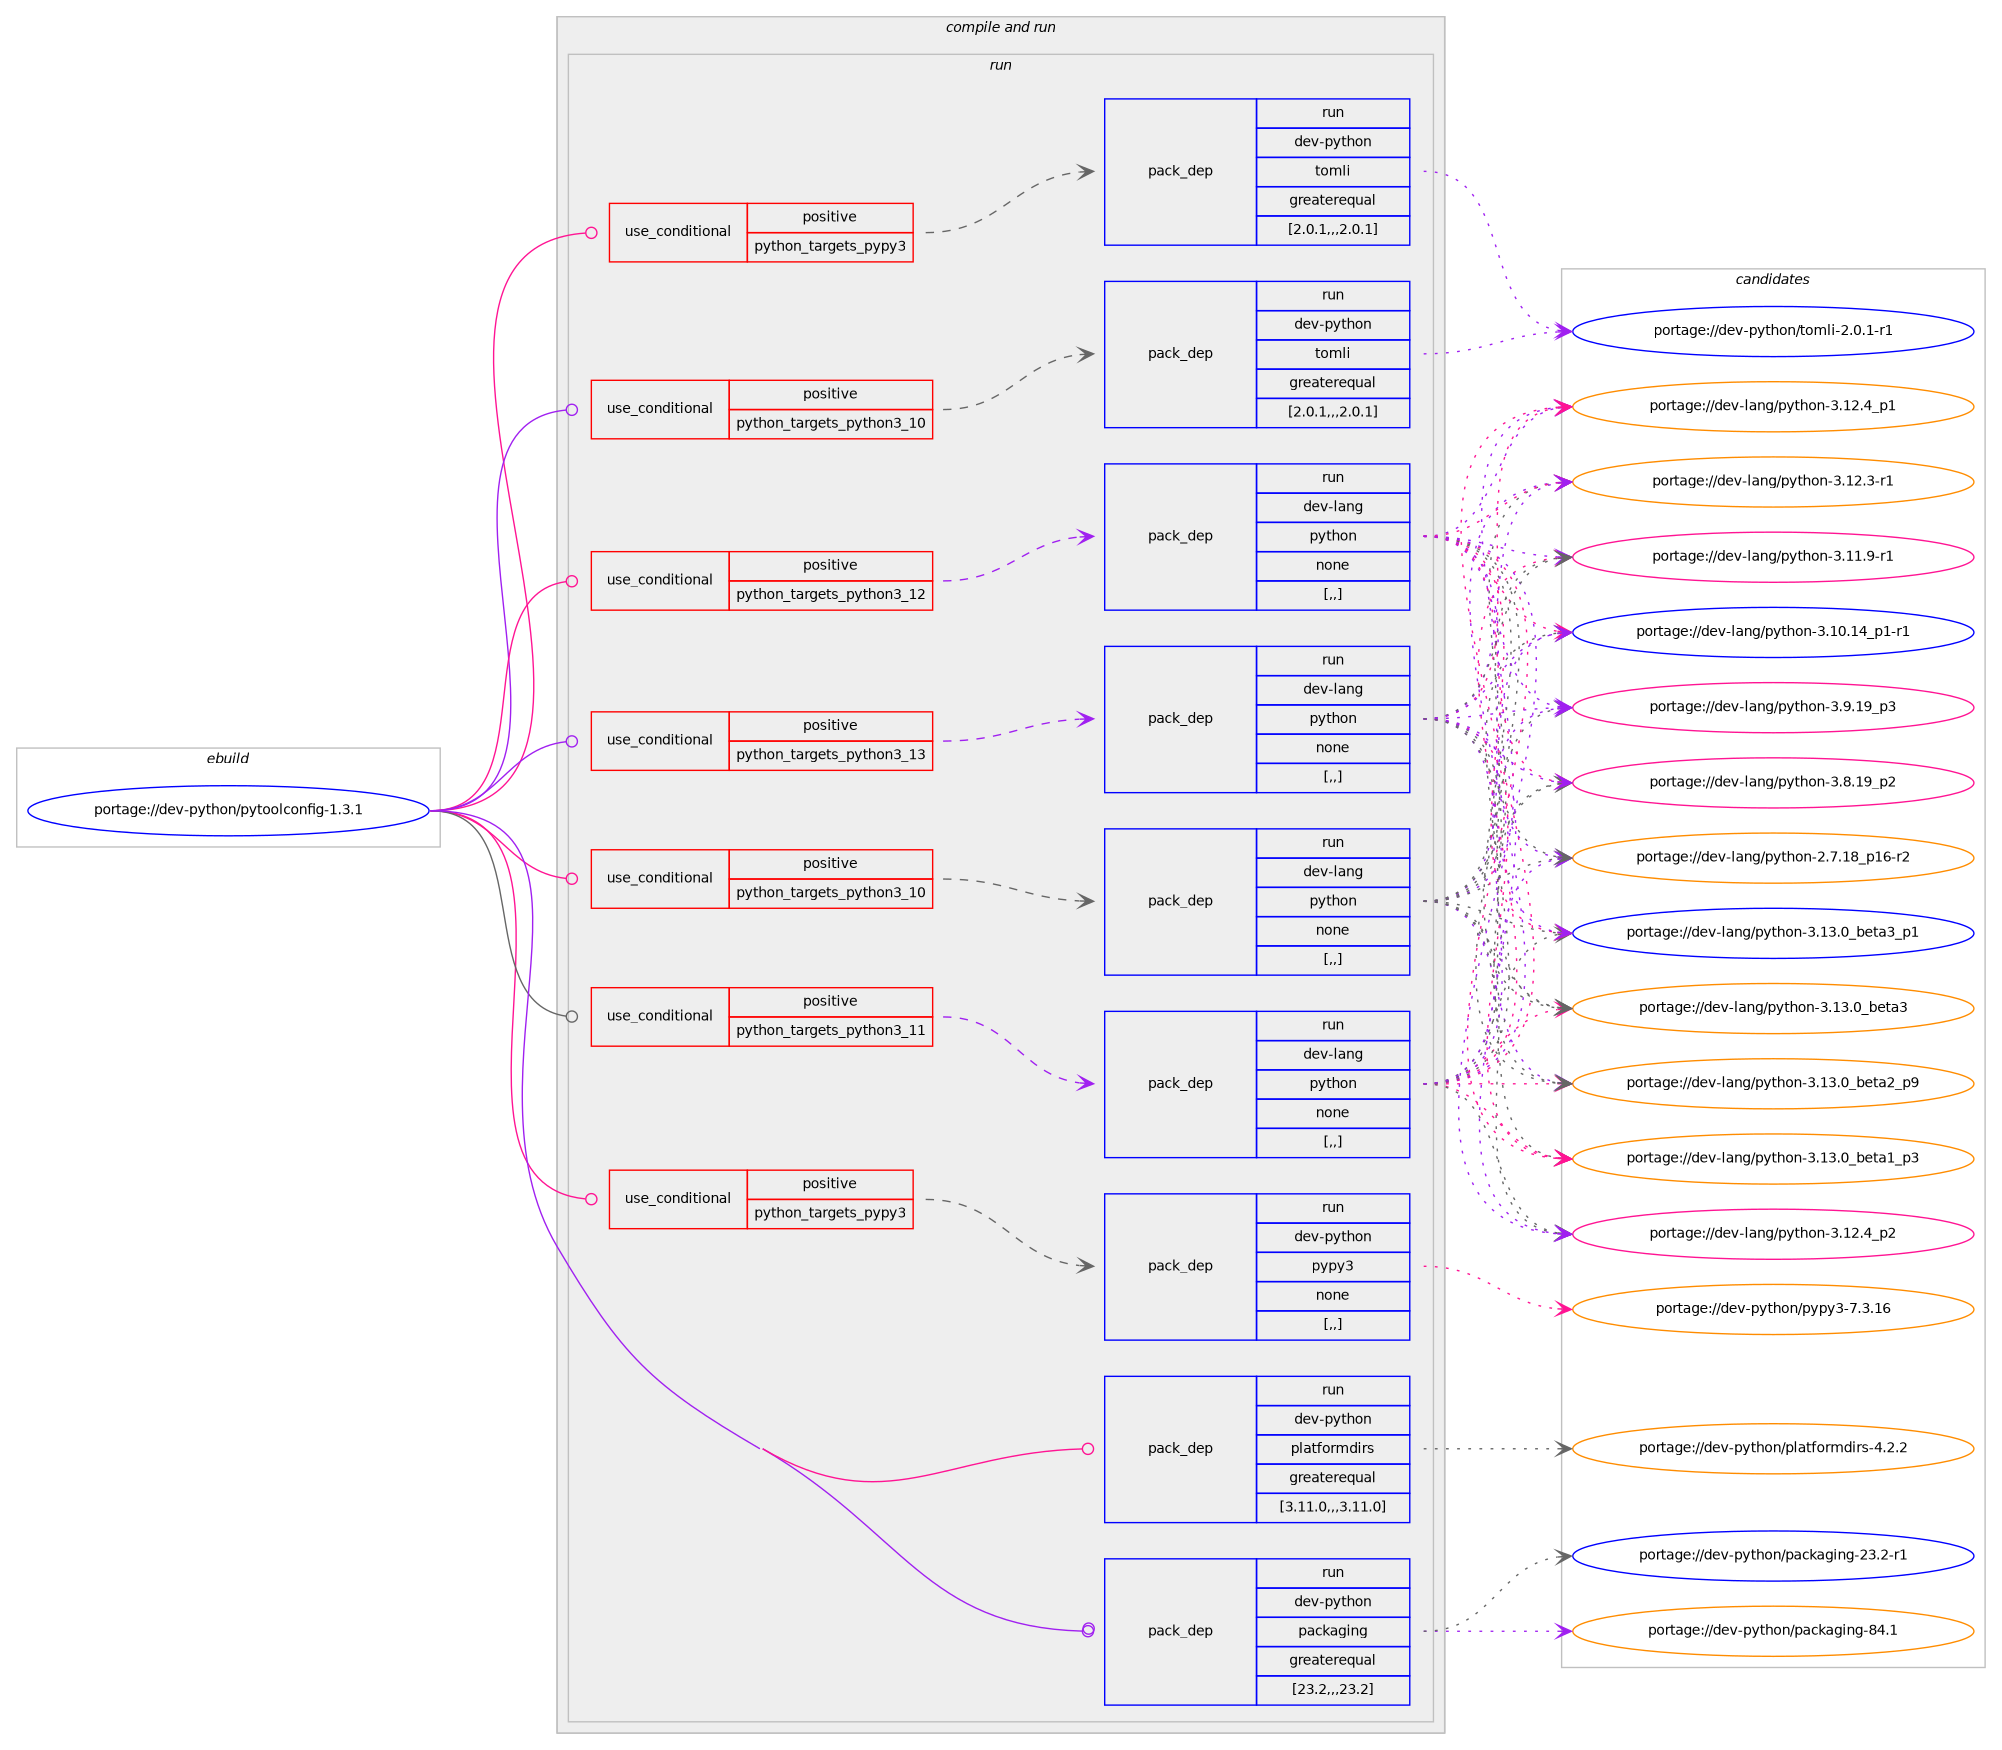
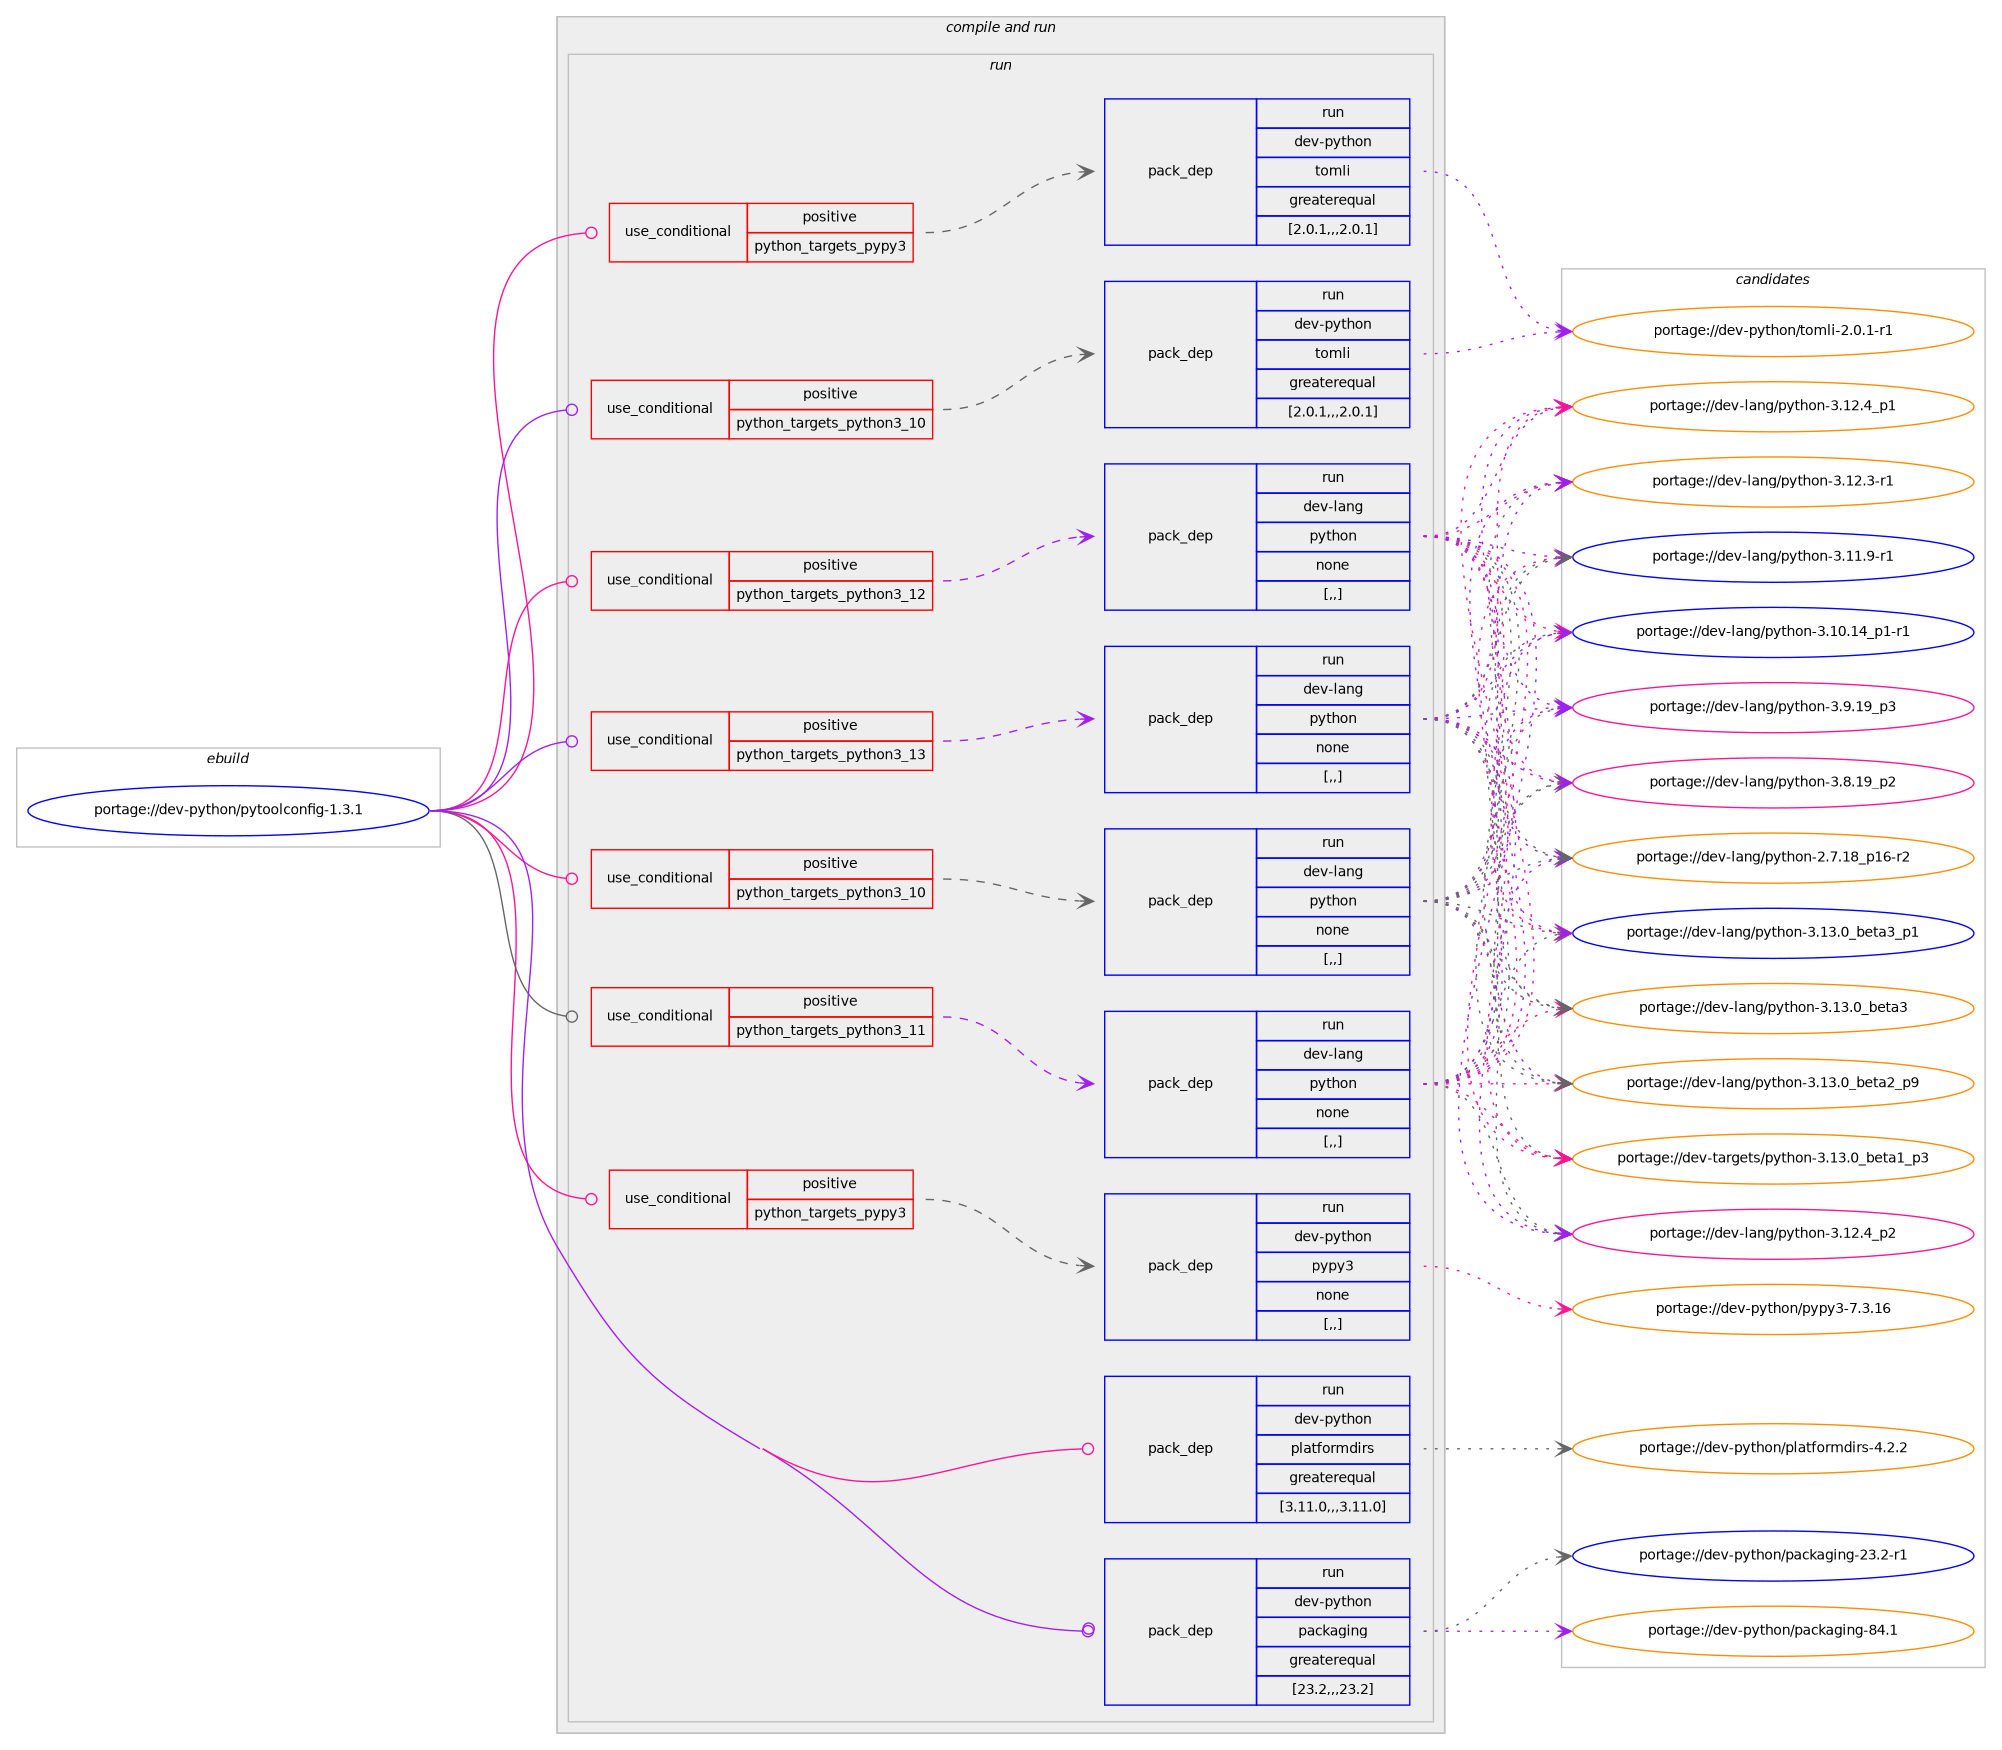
(1773, 332) -> (1773, 332)
(1773, 557) -> (1773, 557)
(1773, 1159) -> (1773, 1159)
